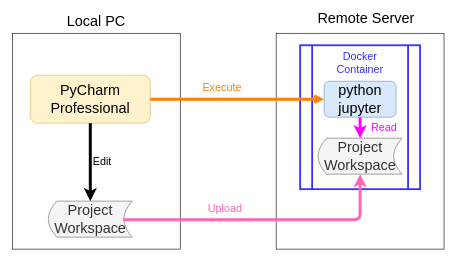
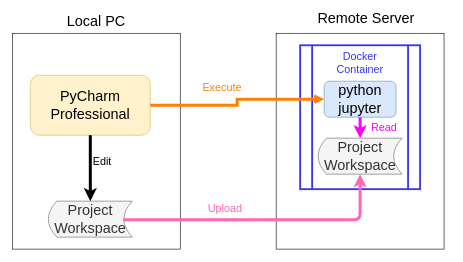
(90, 99) -> (90, 105)
